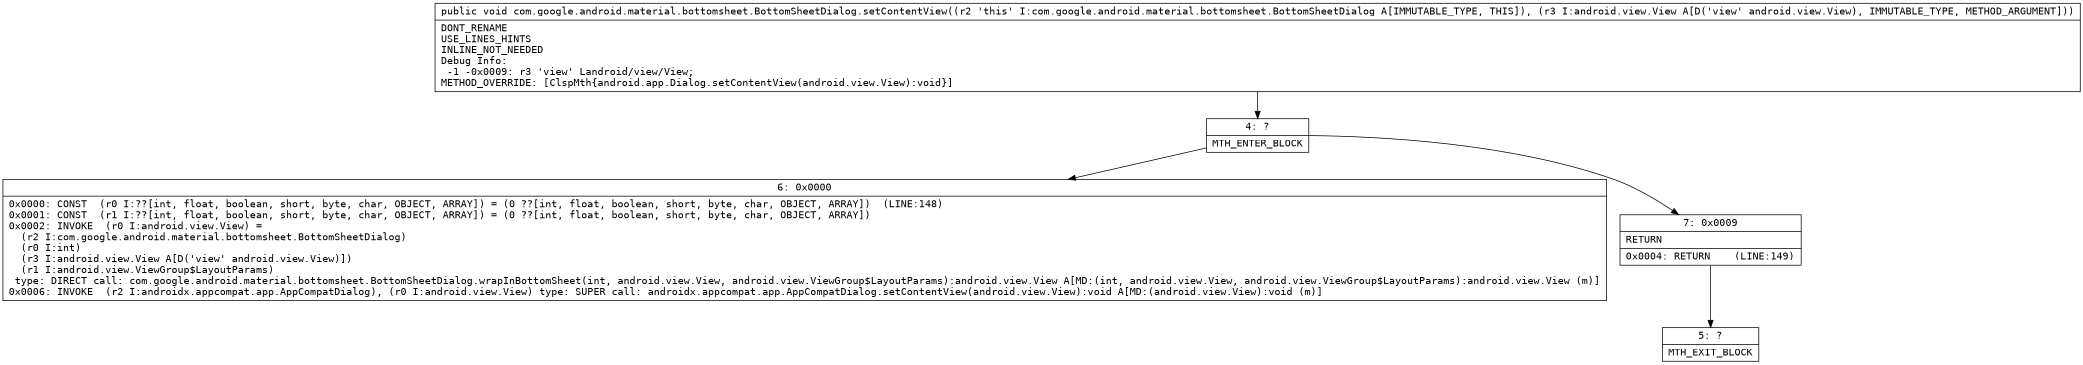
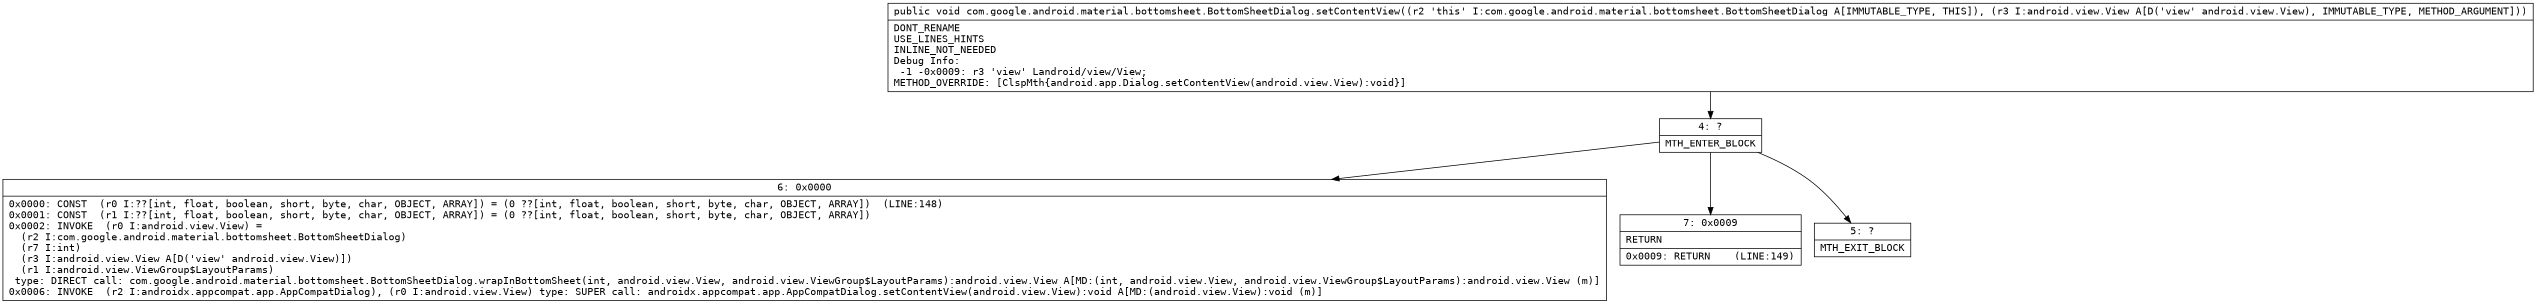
(45, 248) -> (45, 248)
(1711, 256) -> (1711, 256)
(1711, 293) -> (1807, 178)
